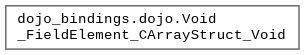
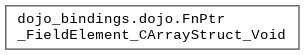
(152, 27) -> (152, 27)
